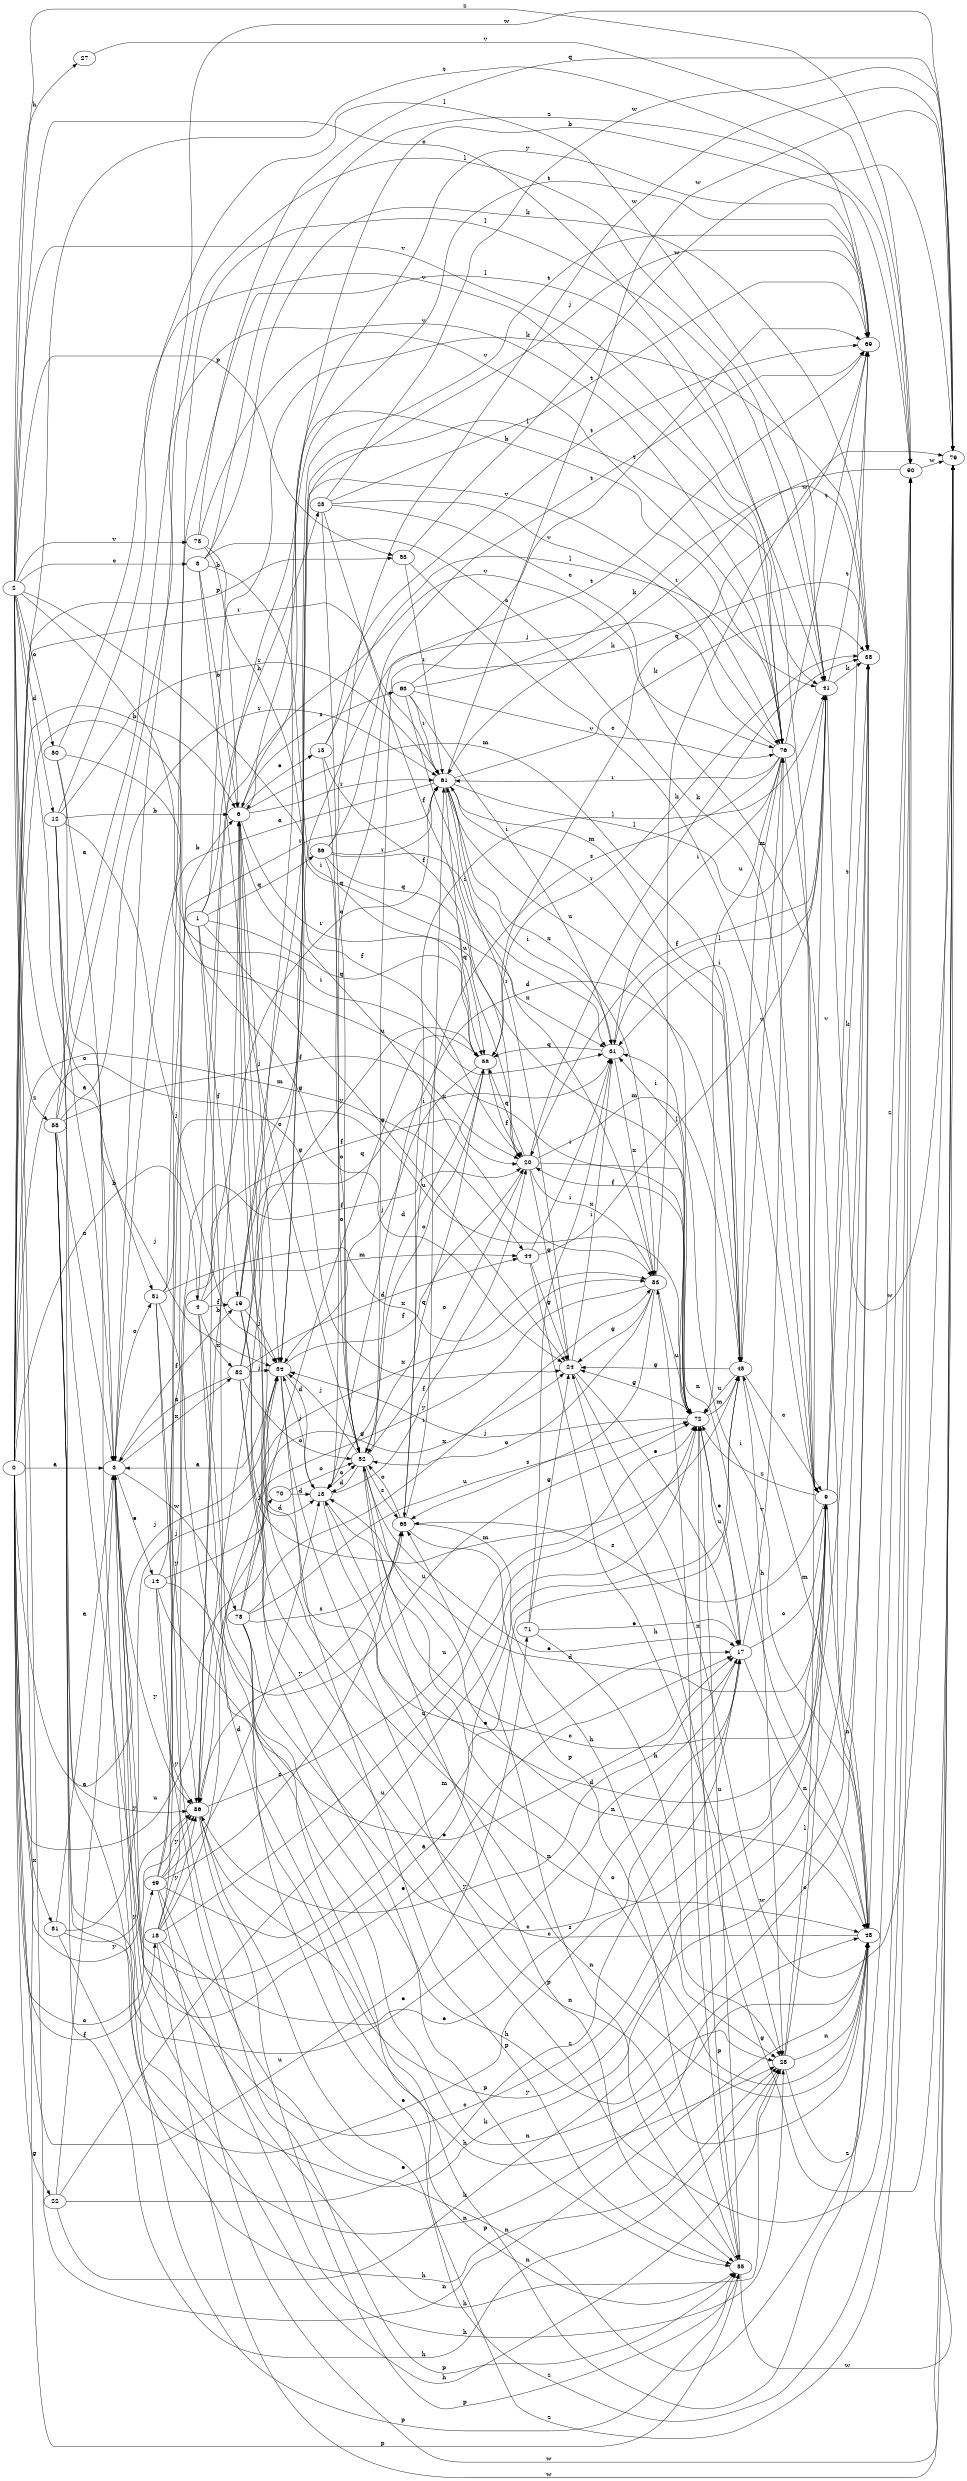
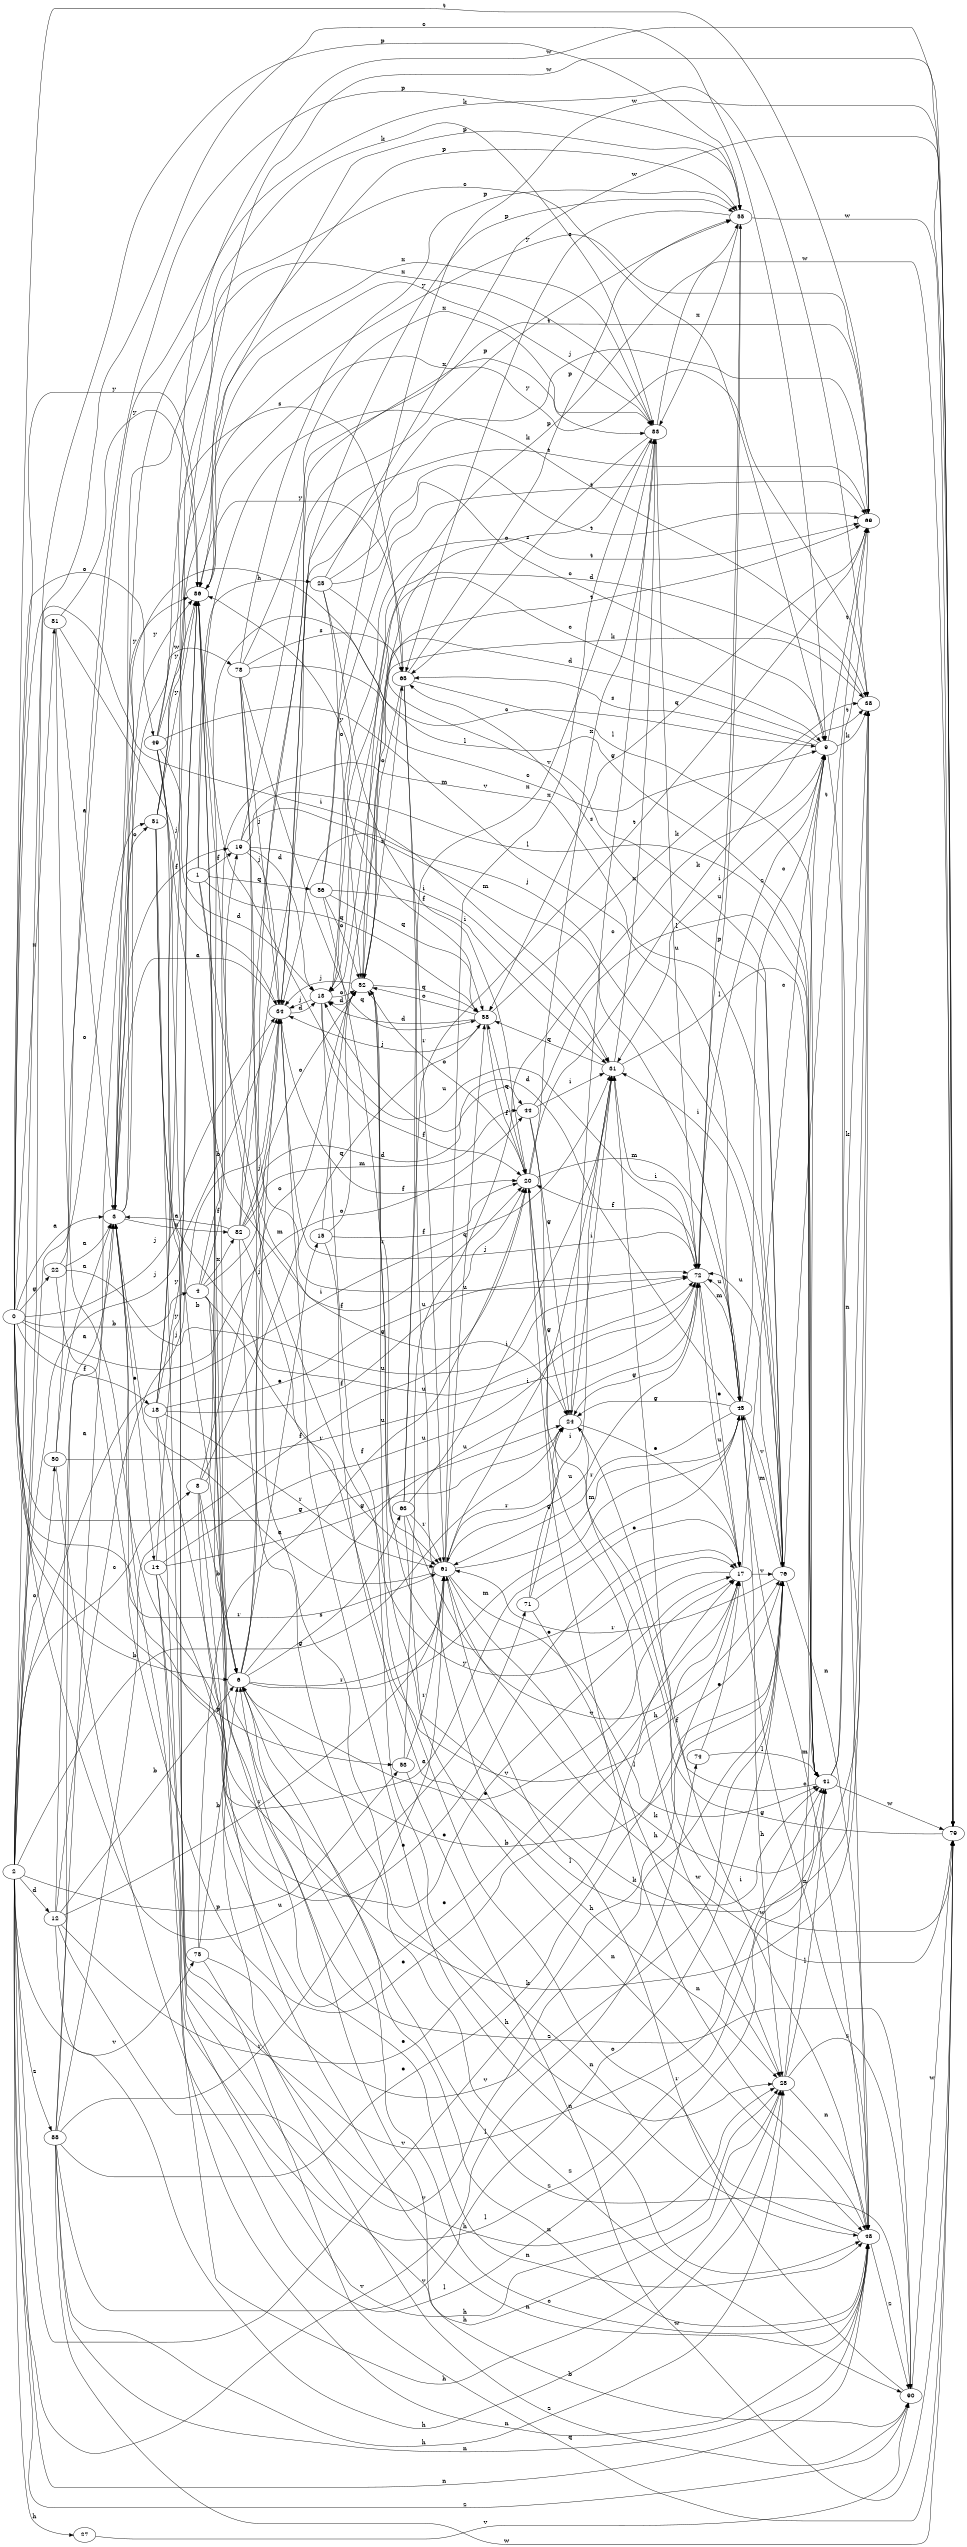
(826, 1019) -> (826, 1671)
(280, 1494) -> none
none -> (698, 1757)
(639, 2019) -> (158, 407)
